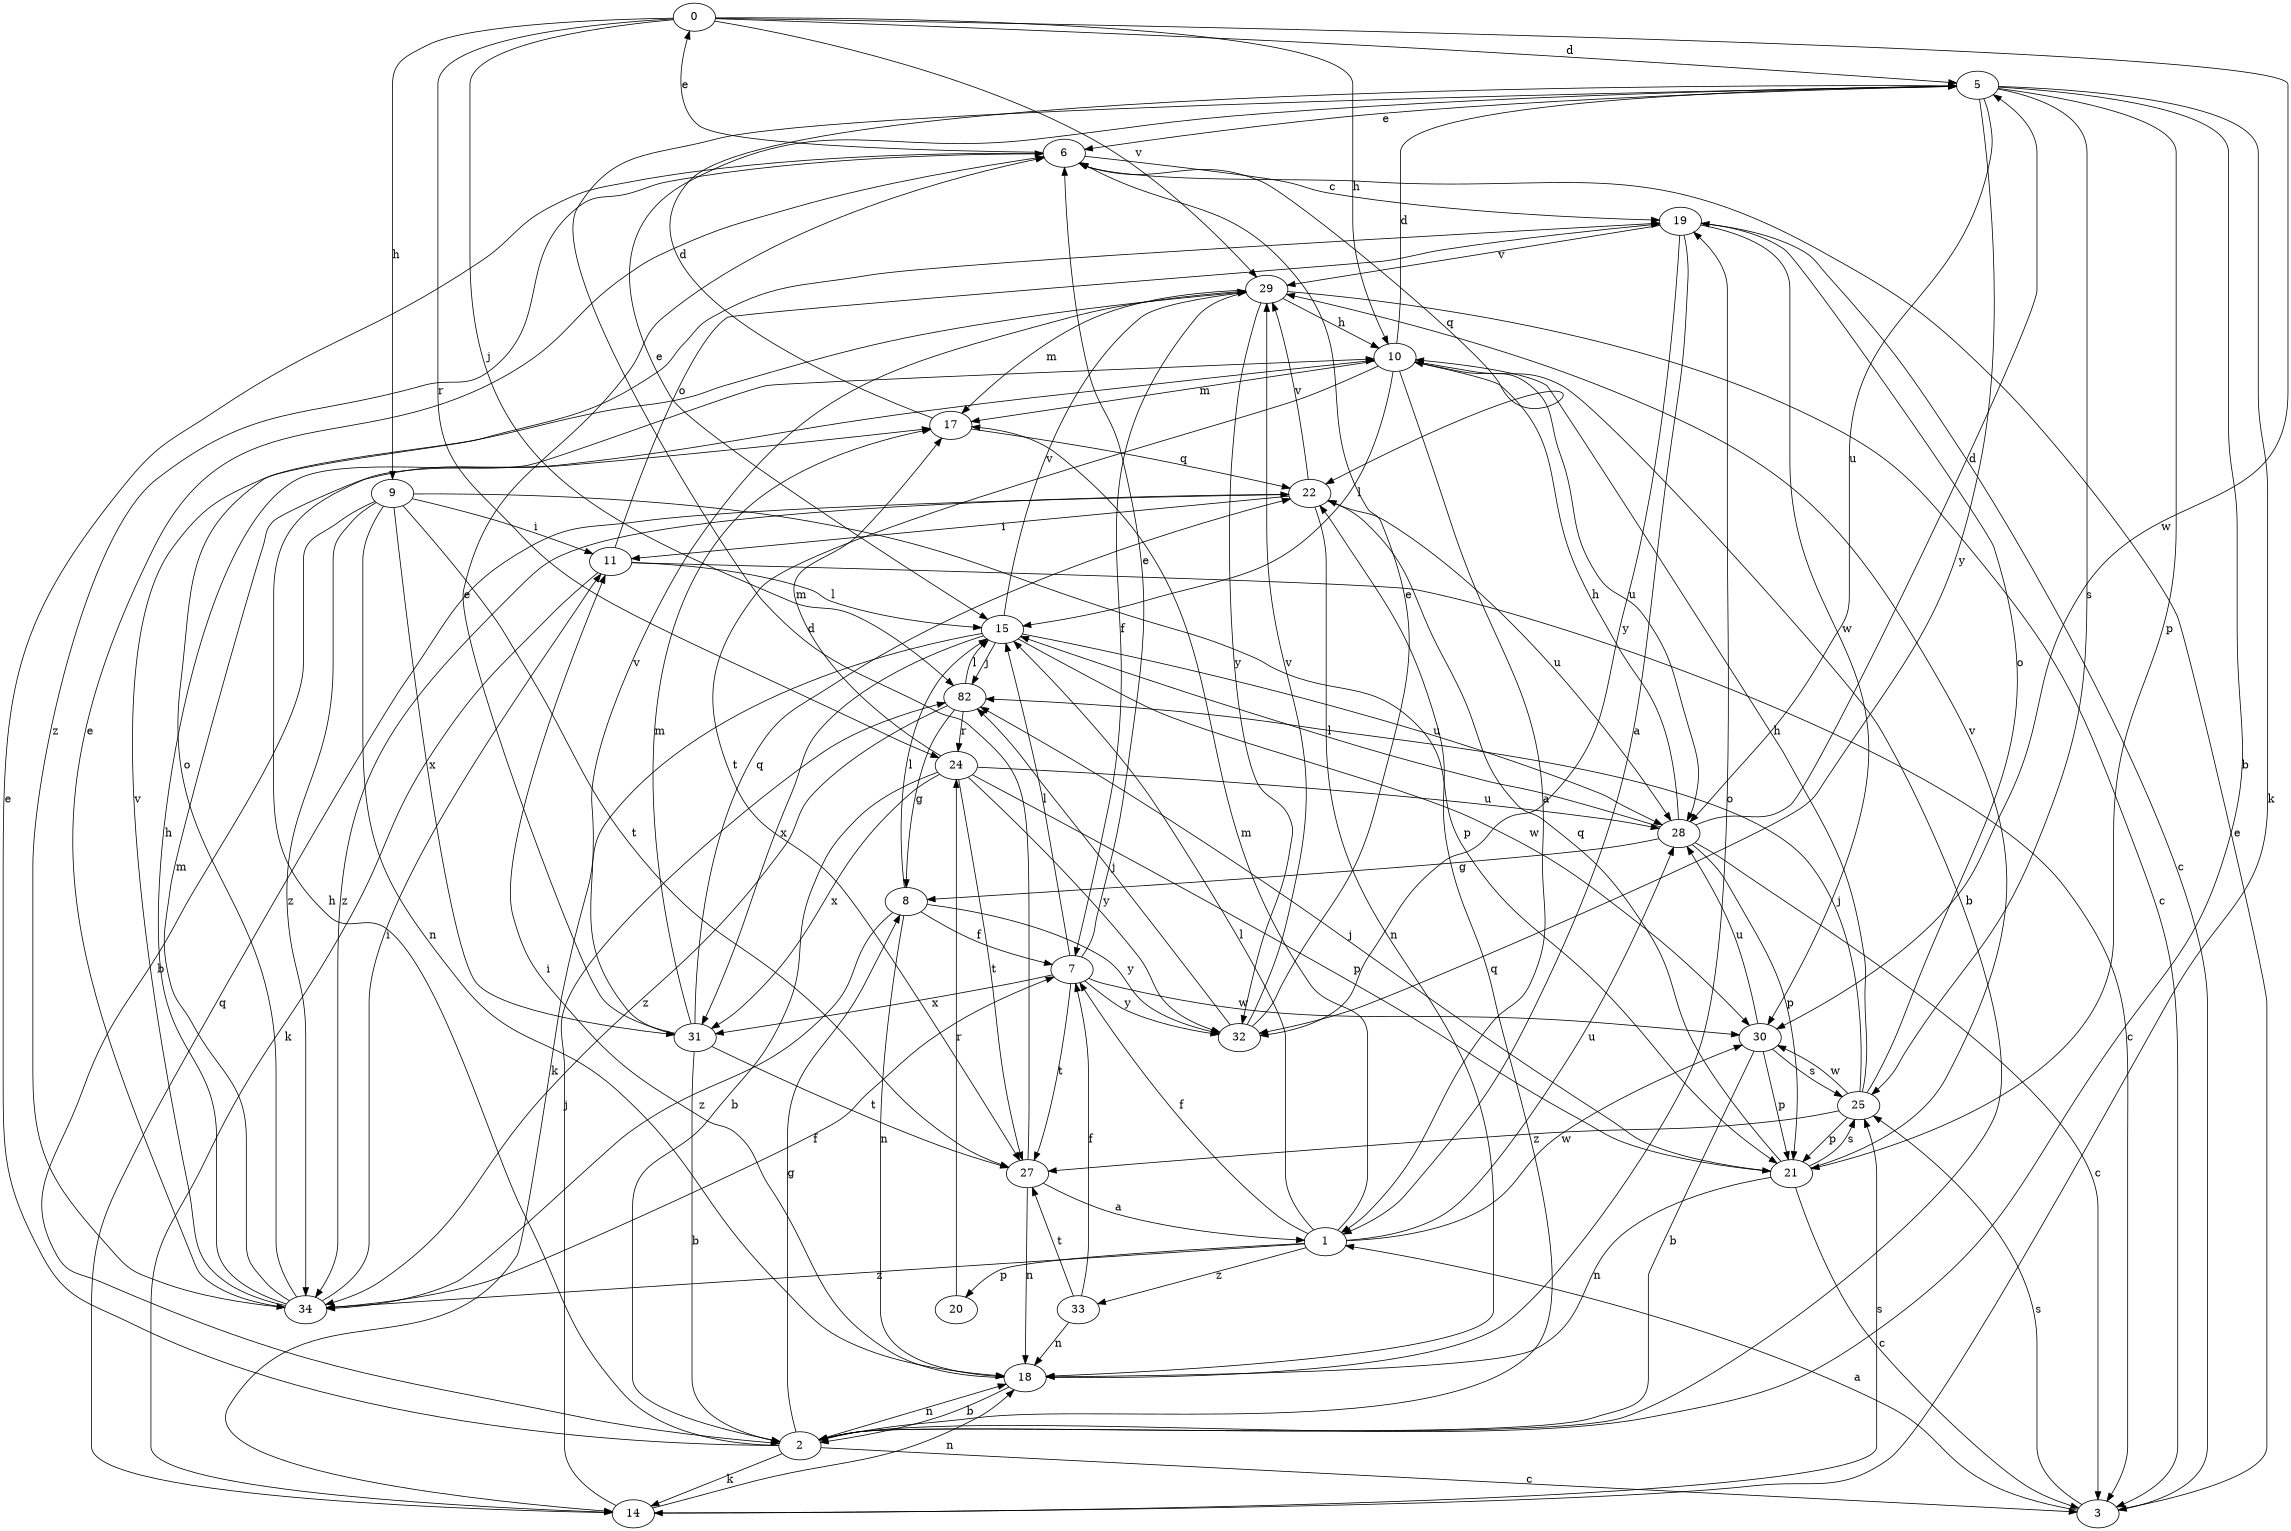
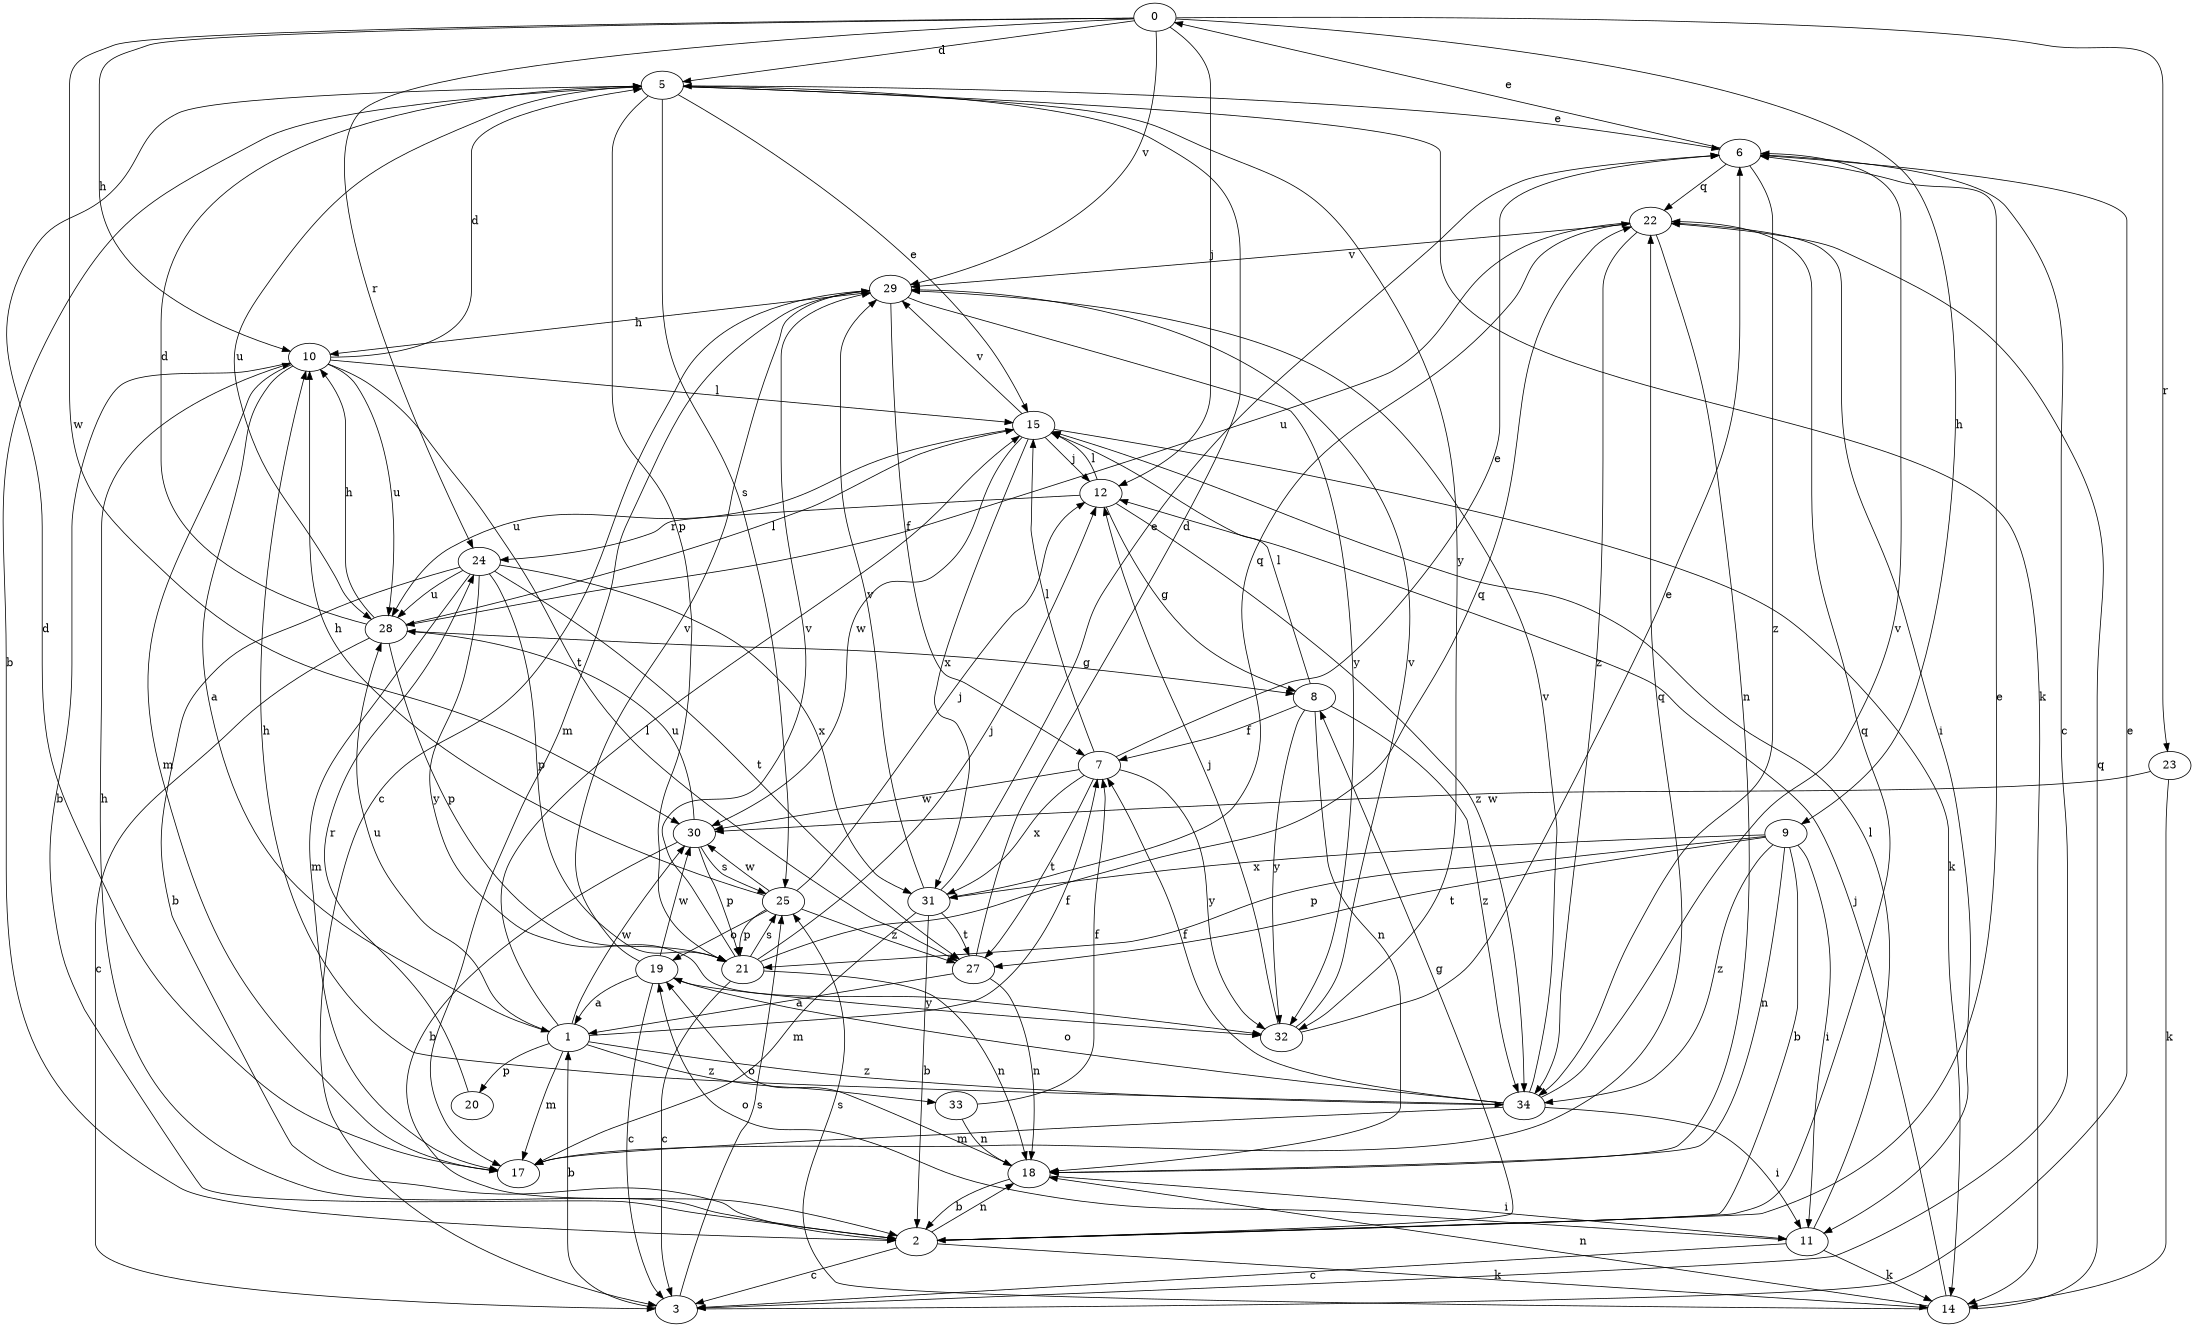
(1367, 199) -> (1970, 1183)
(965, 697) -> (1101, 493)
(90, 732) -> (1898, 629)
none -> (2170, 766)
(1054, 1246) -> none
(1858, 1378) -> (572, 1174)
